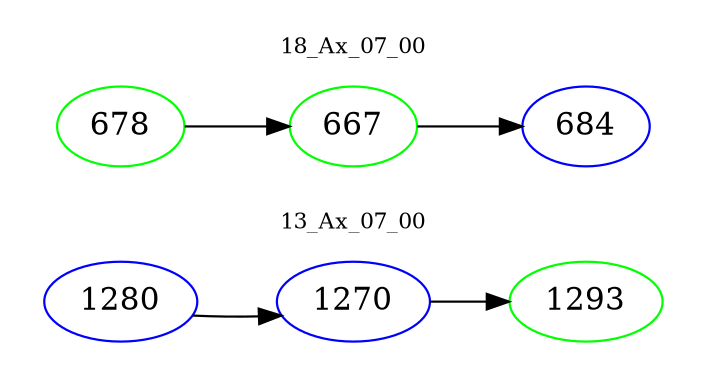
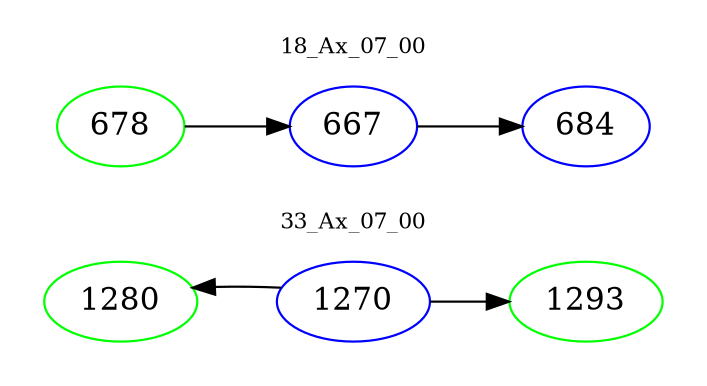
(353, 126) -> (353, 126)
(353, 223) -> (353, 223)
(121, 302) -> (121, 302)
(226, 317) -> (248, 287)
